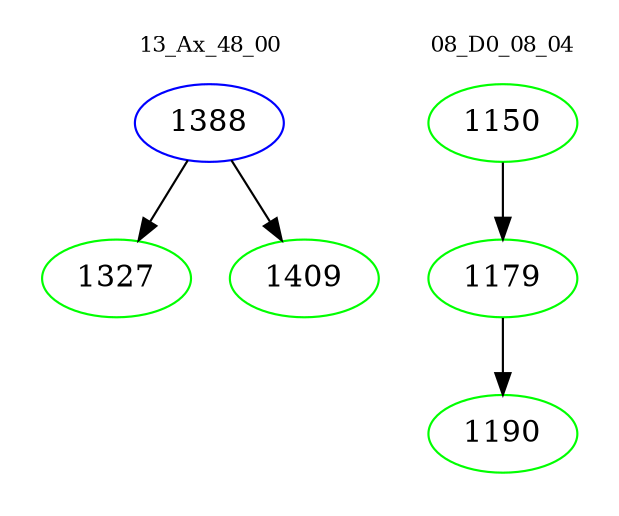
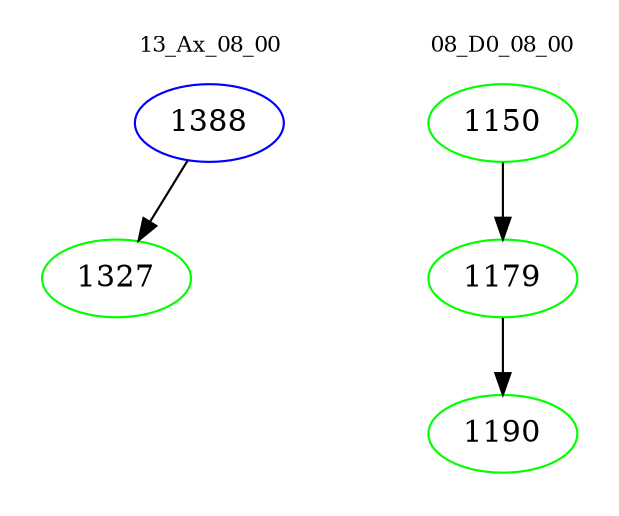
(210, 46) -> (210, 46)
(503, 46) -> (503, 46)
(304, 278) -> none
